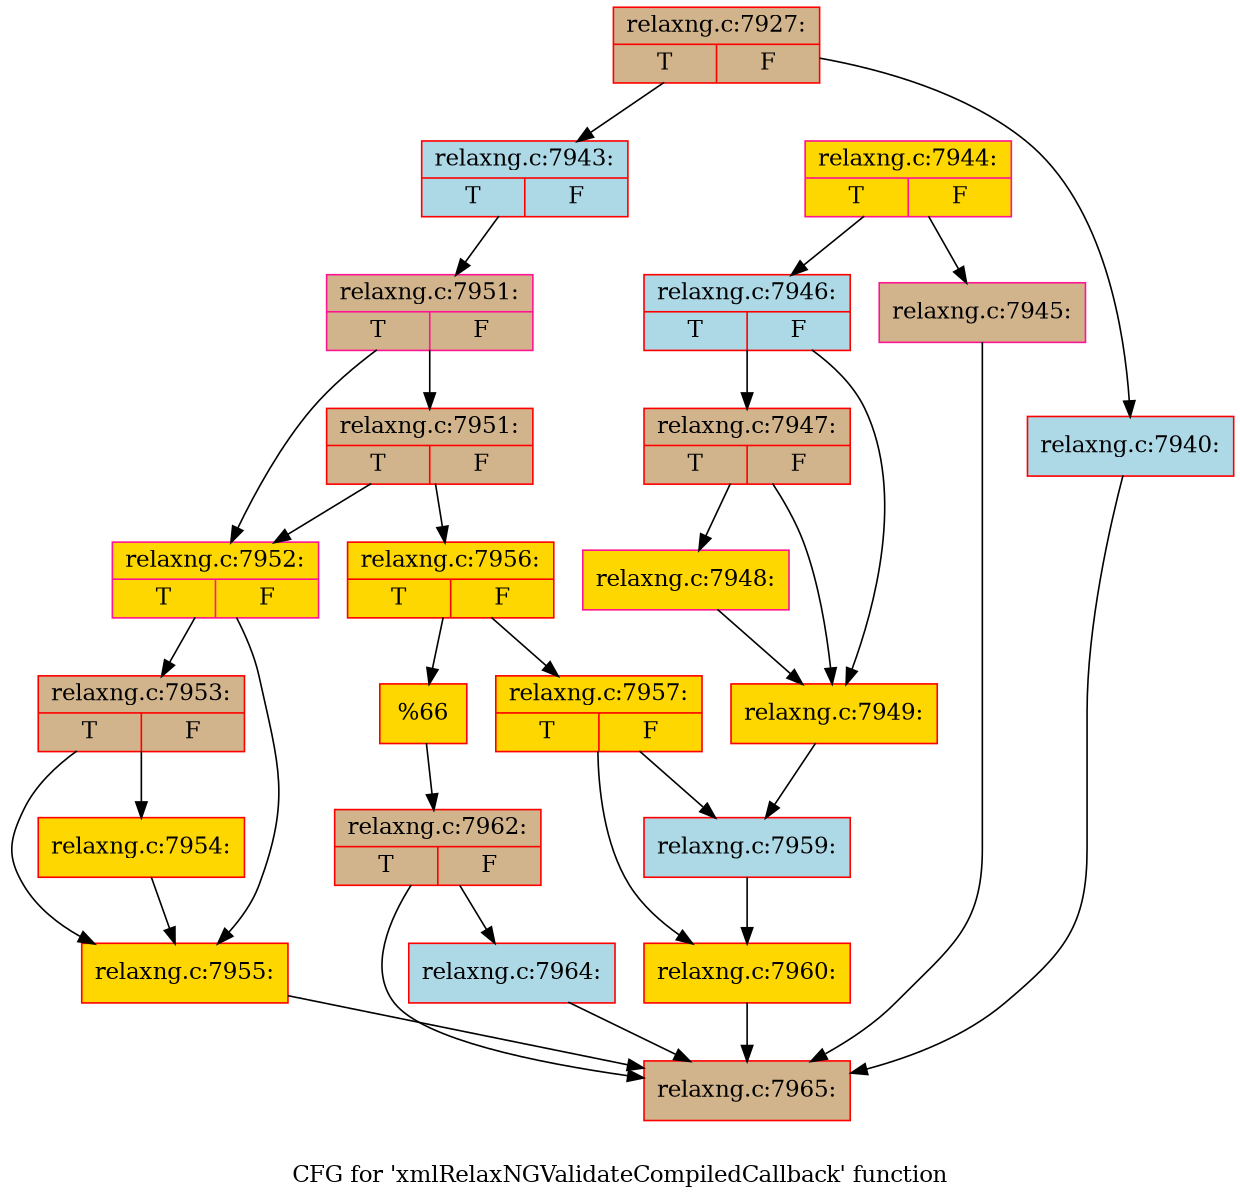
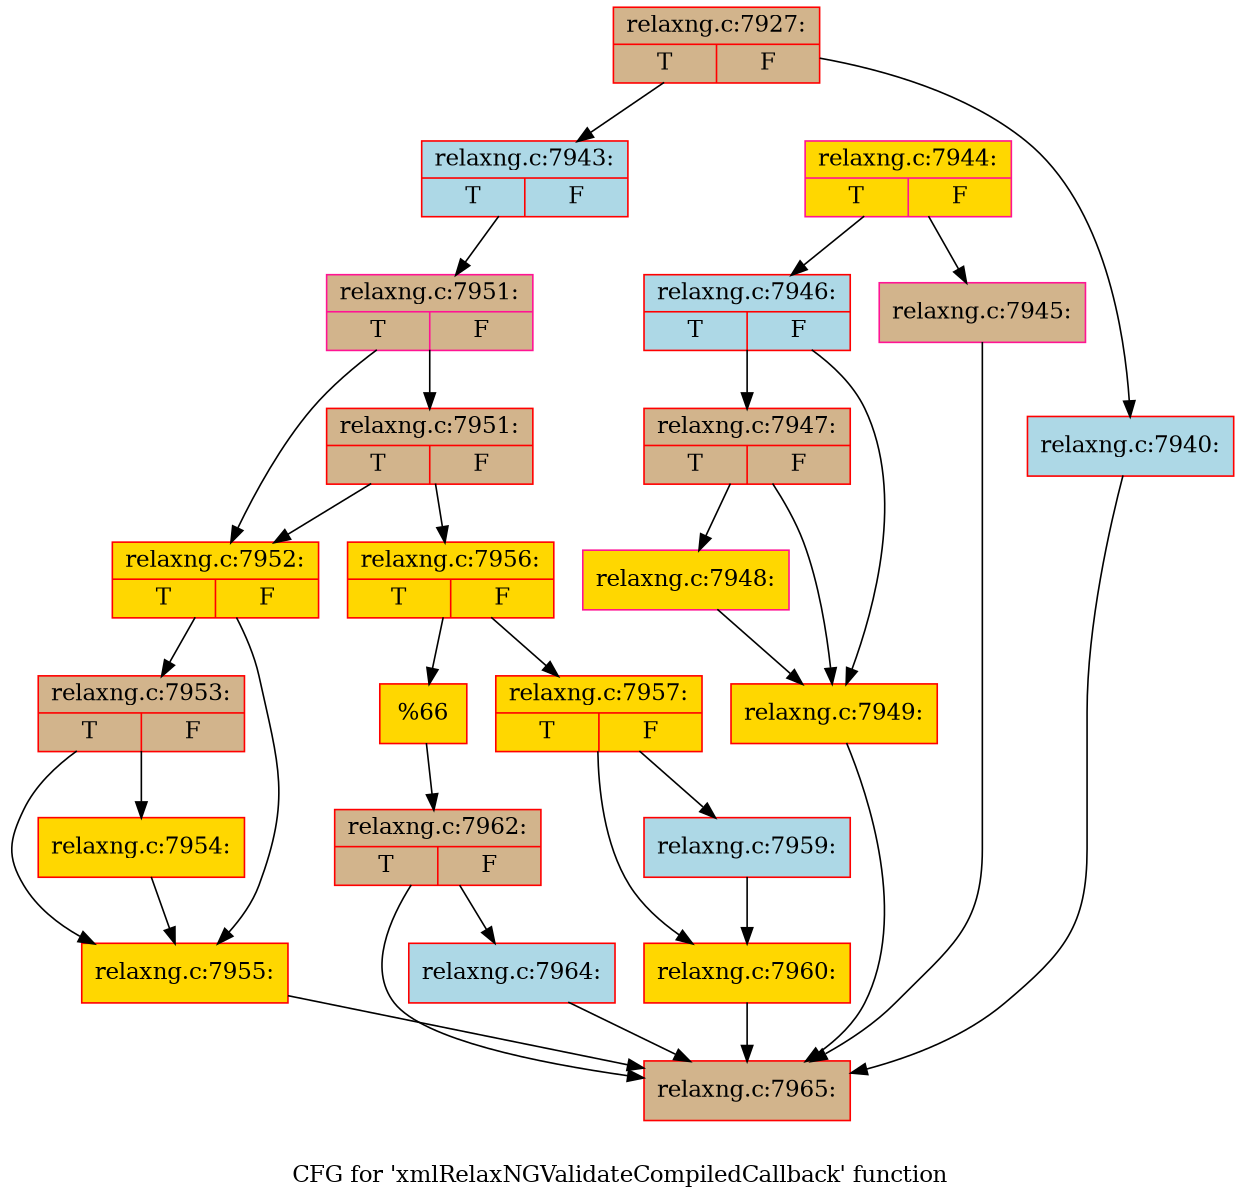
(215, 580) -> (215, 580)
(795, 774) -> (884, 906)
